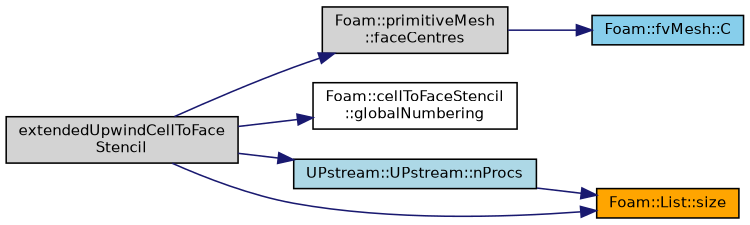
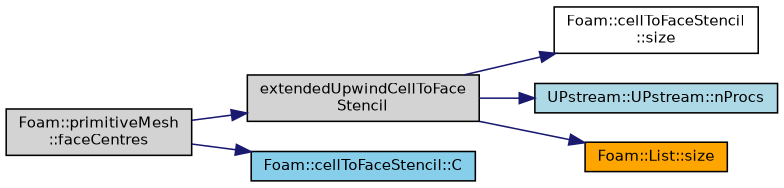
(668, 30) -> (363, 166)
(246, 86) -> (212, 118)
(415, 106) -> (656, 30)
(559, 191) -> none
